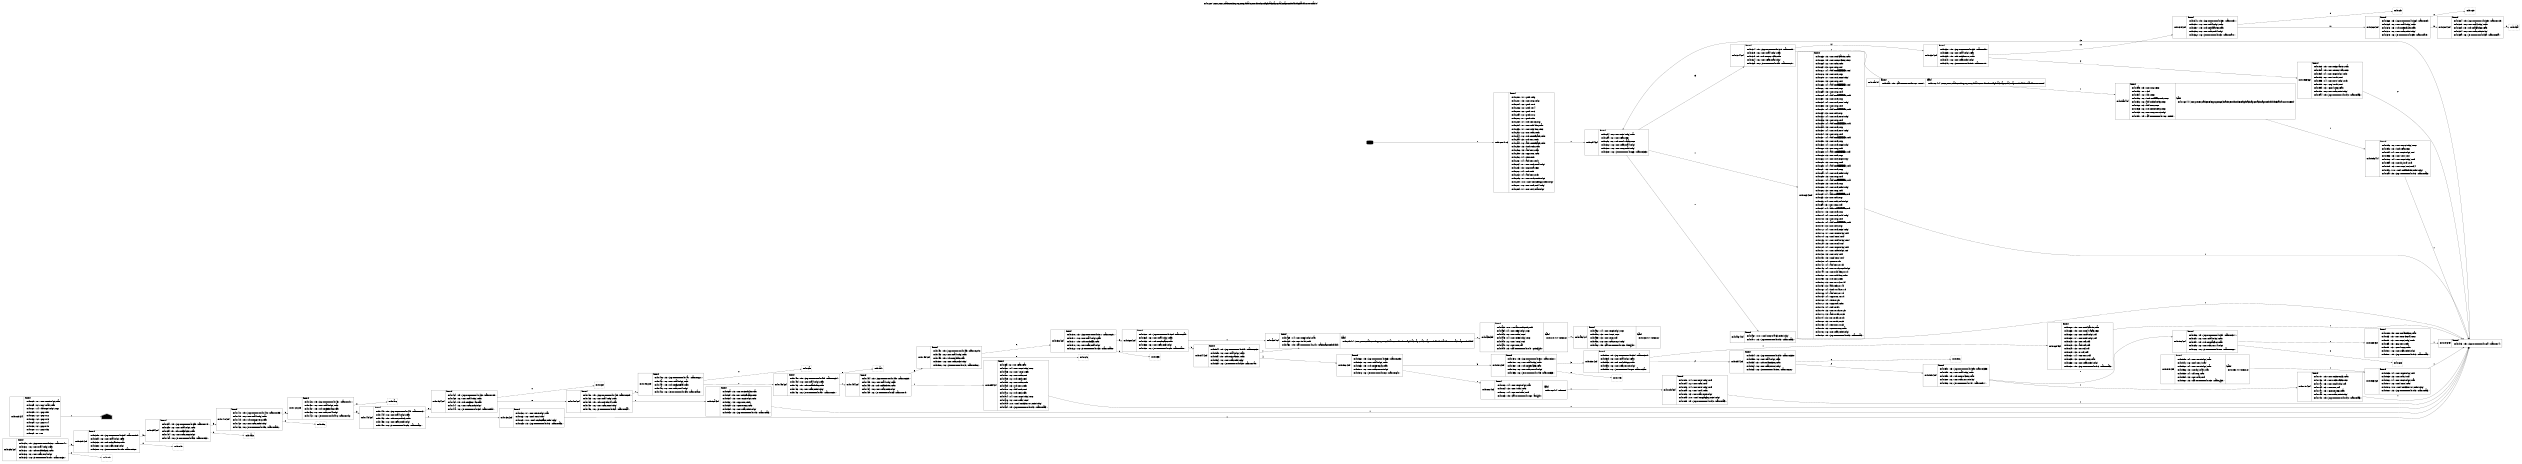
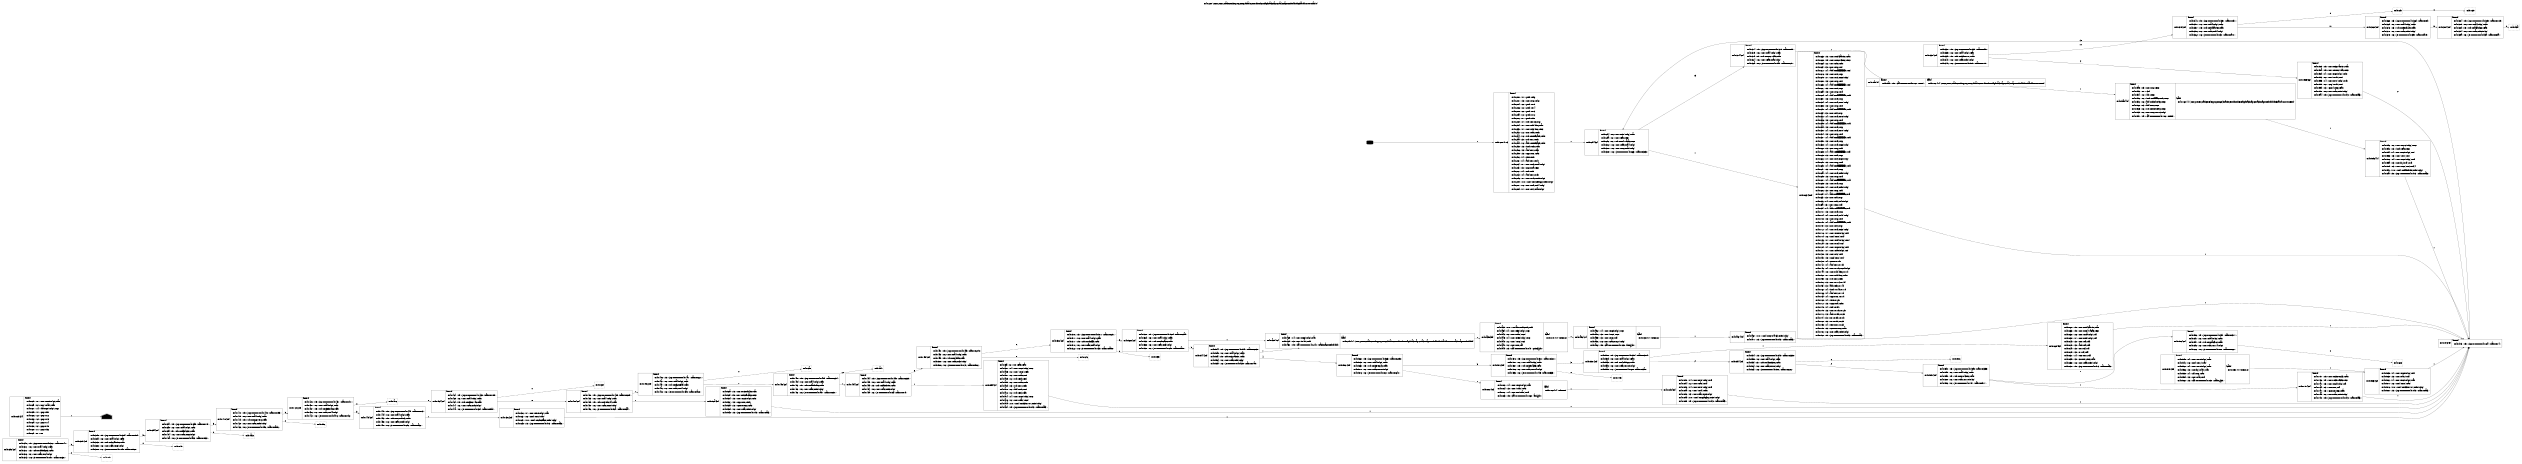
(2447, 13) -> (2433, 11)
(1859, 45) -> none
(1692, 243) -> (1694, 337)
(2398, 343) -> none
(842, 372) -> (842, 372)
(428, 410) -> (414, 401)
